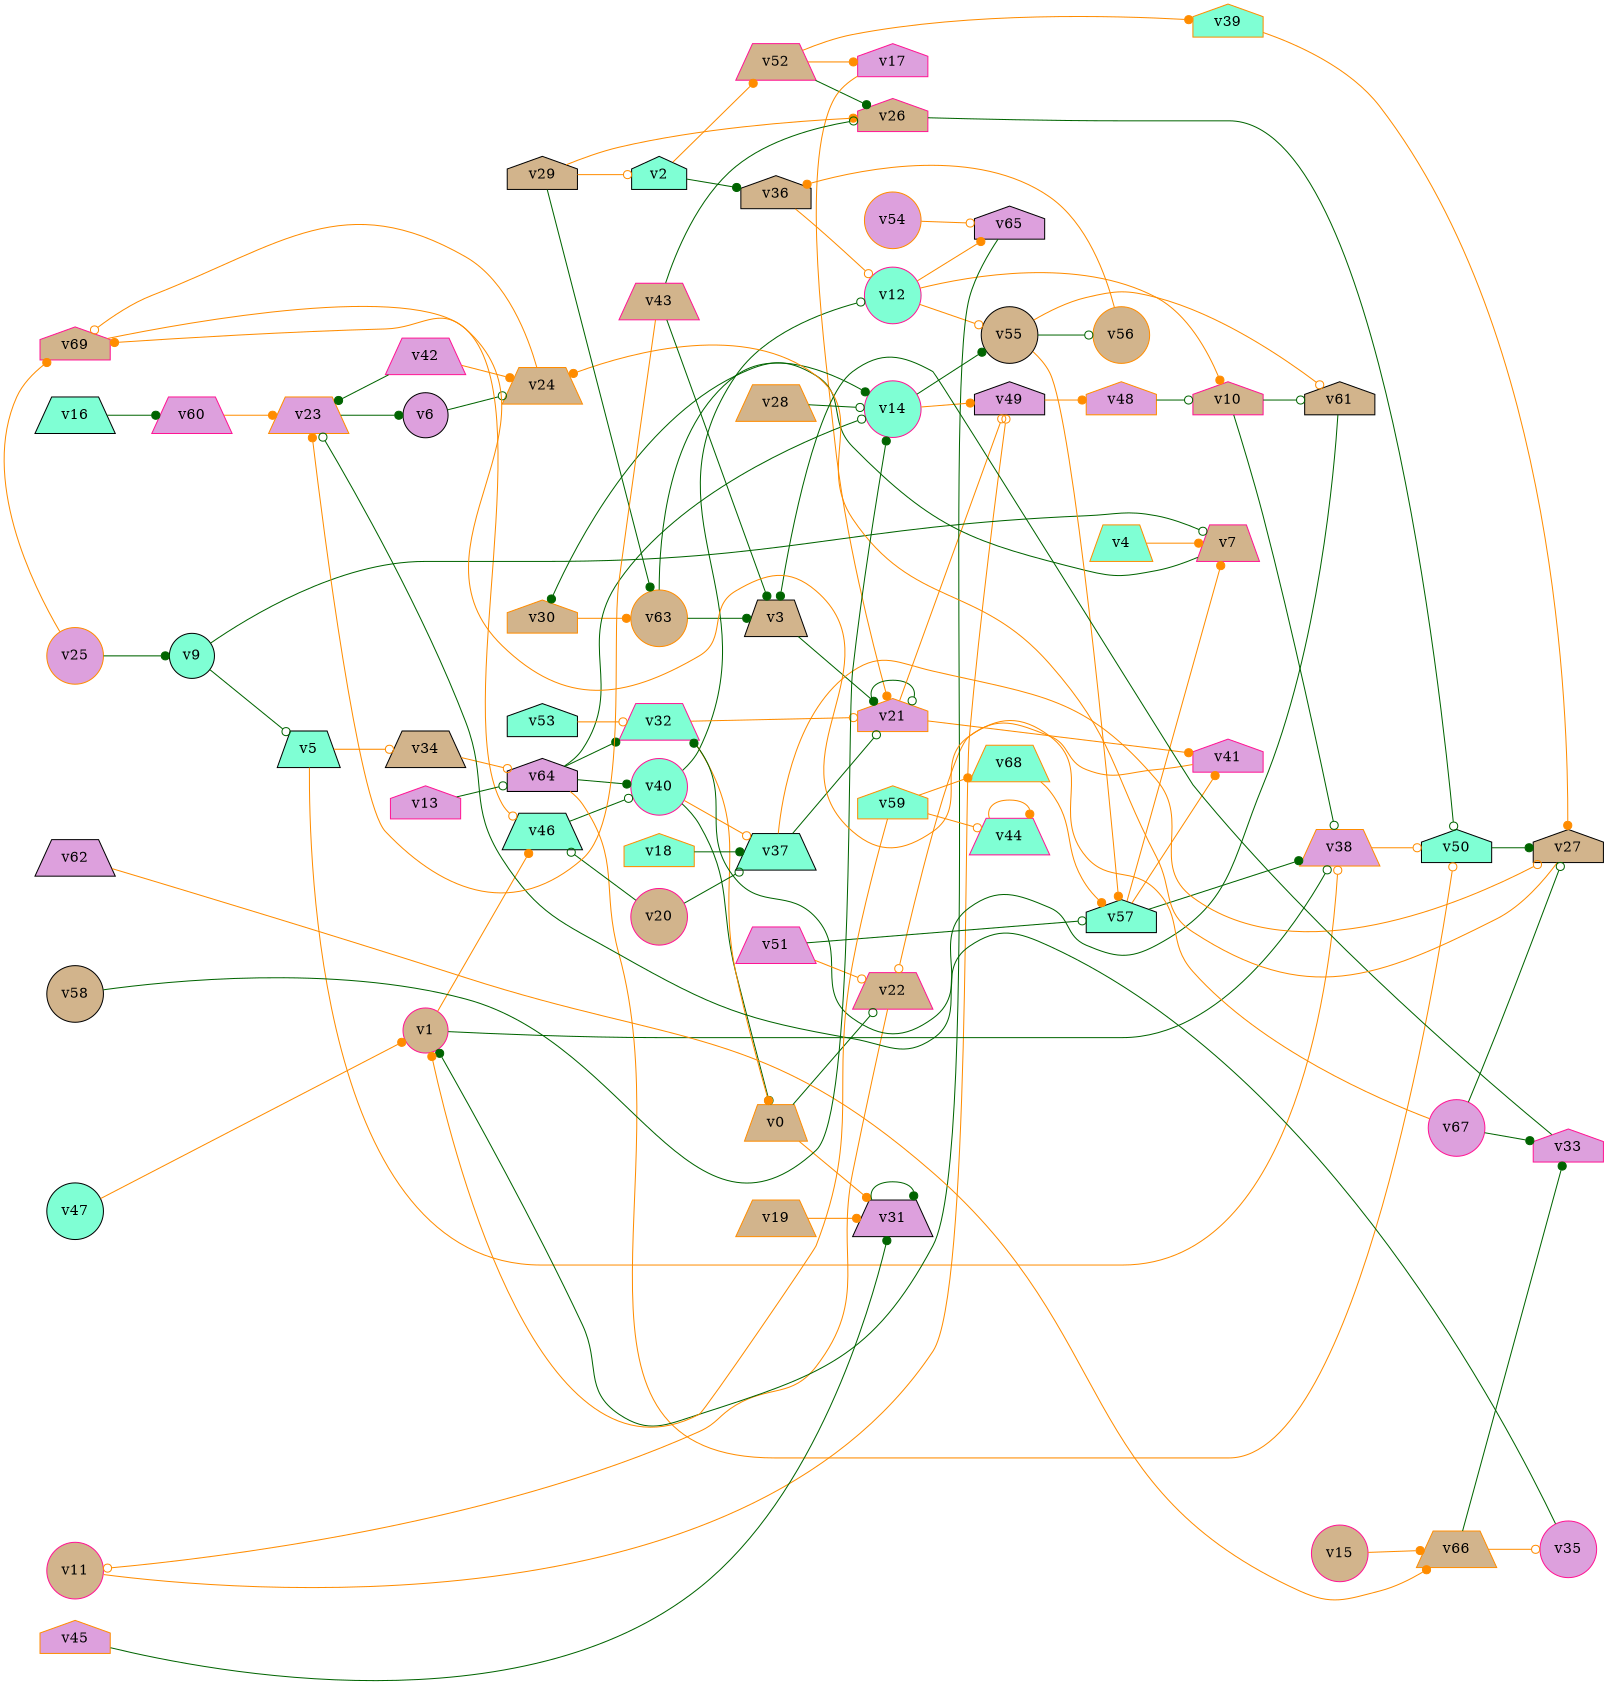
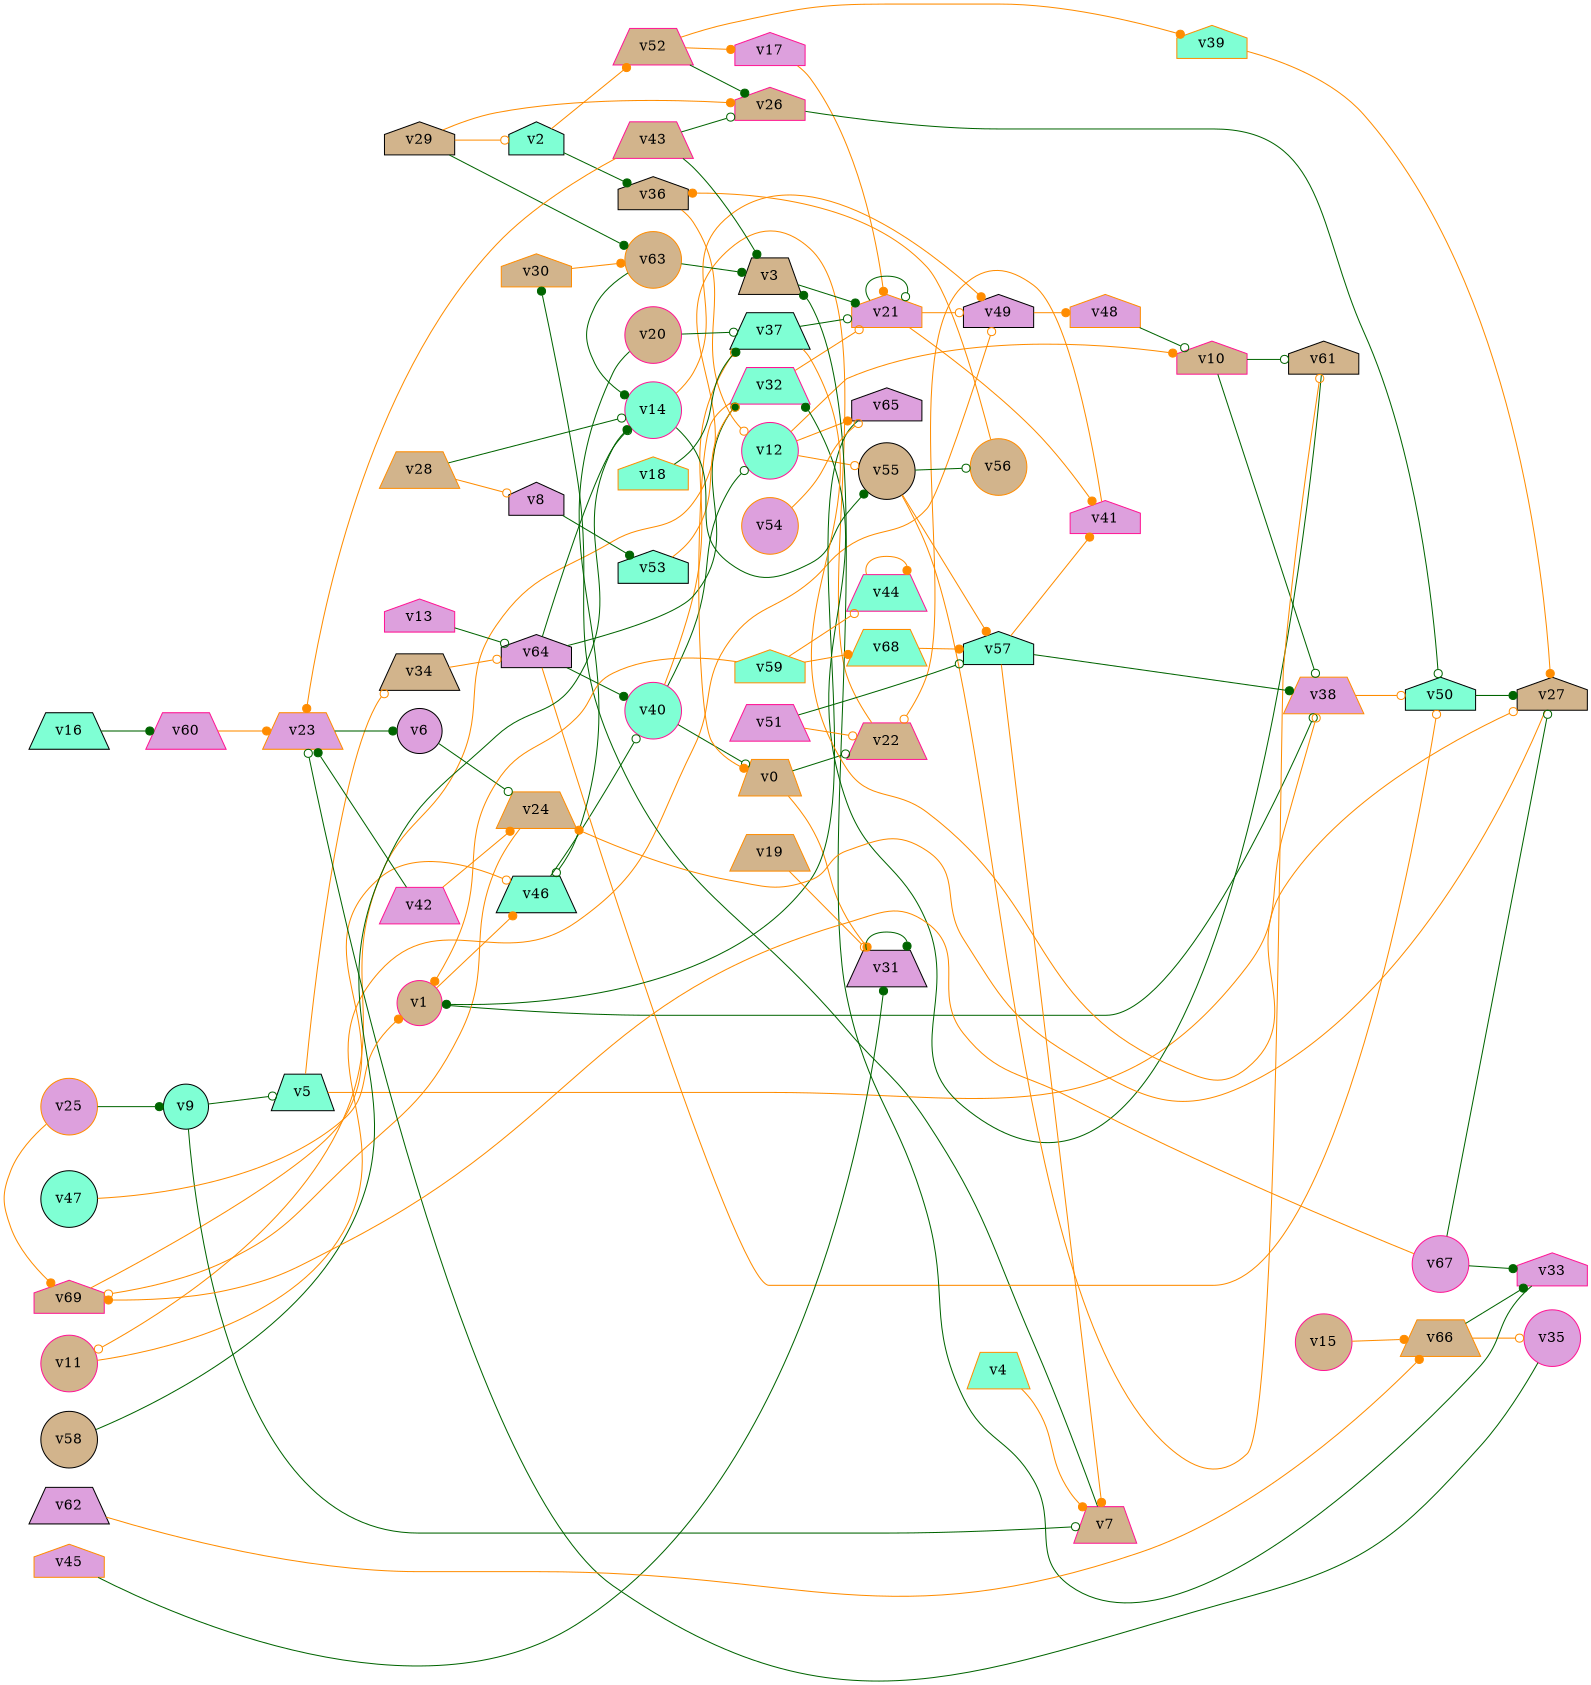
none -> (536, 501)
(832, 1218) -> (825, 908)
